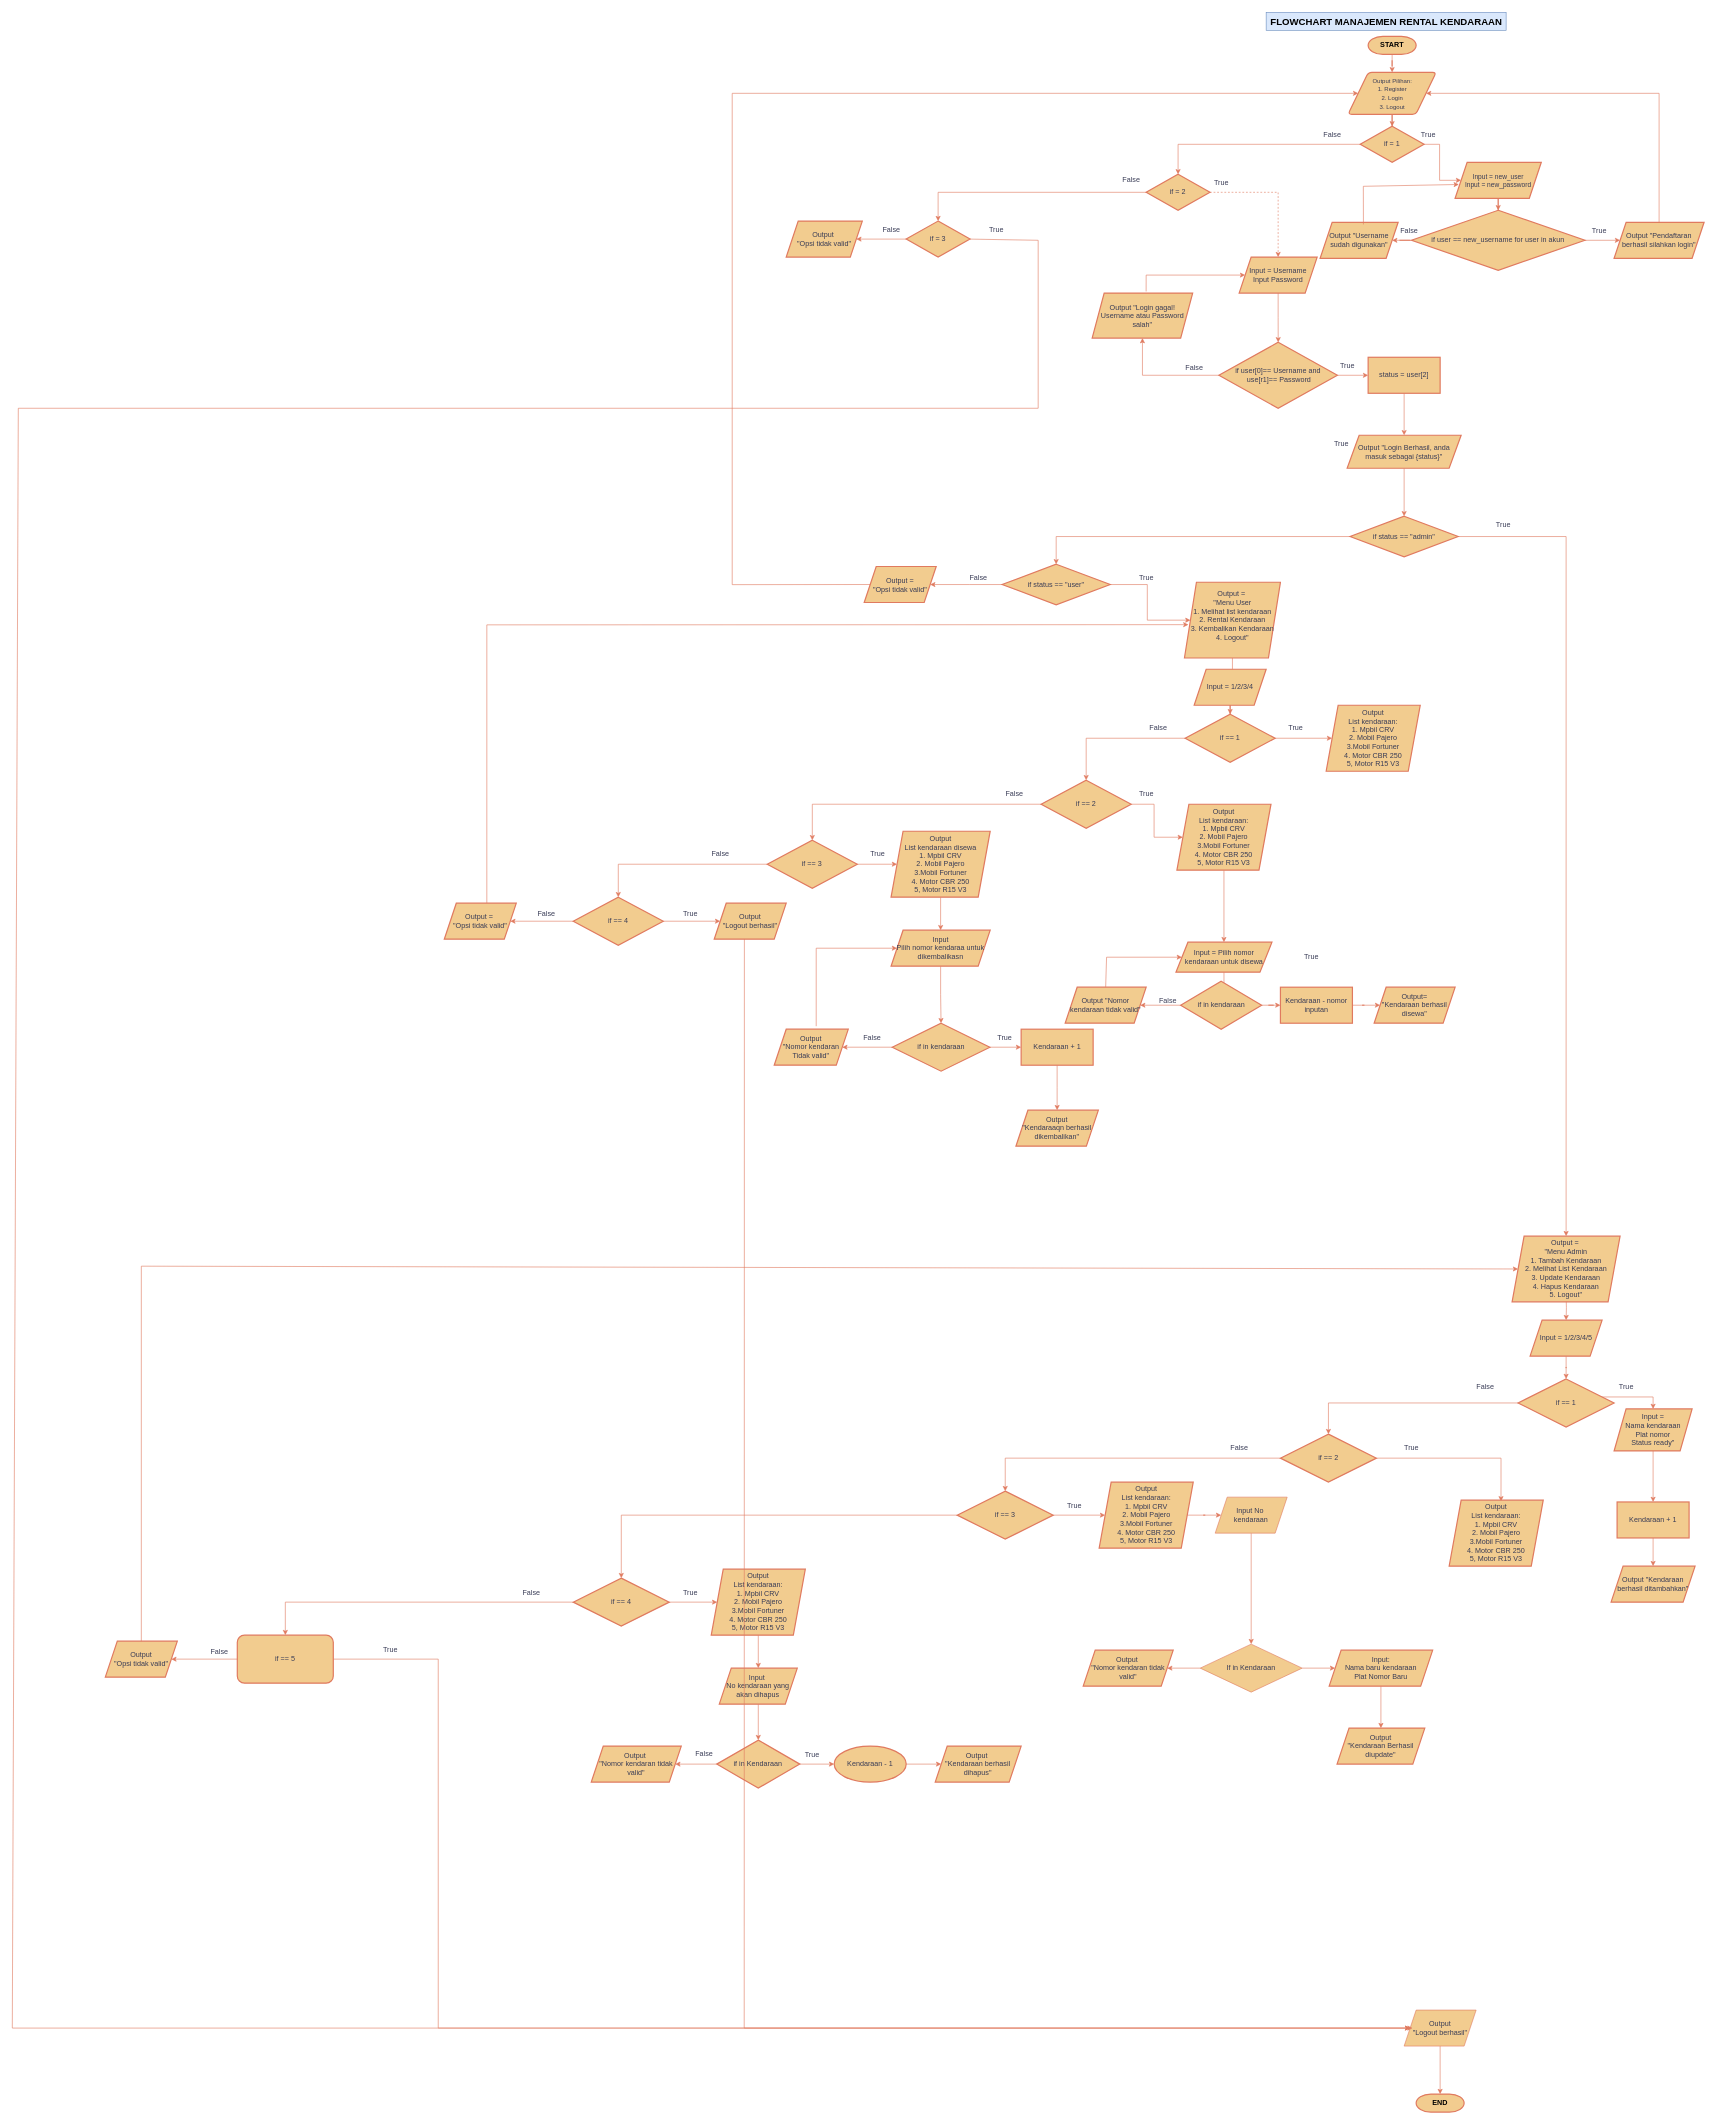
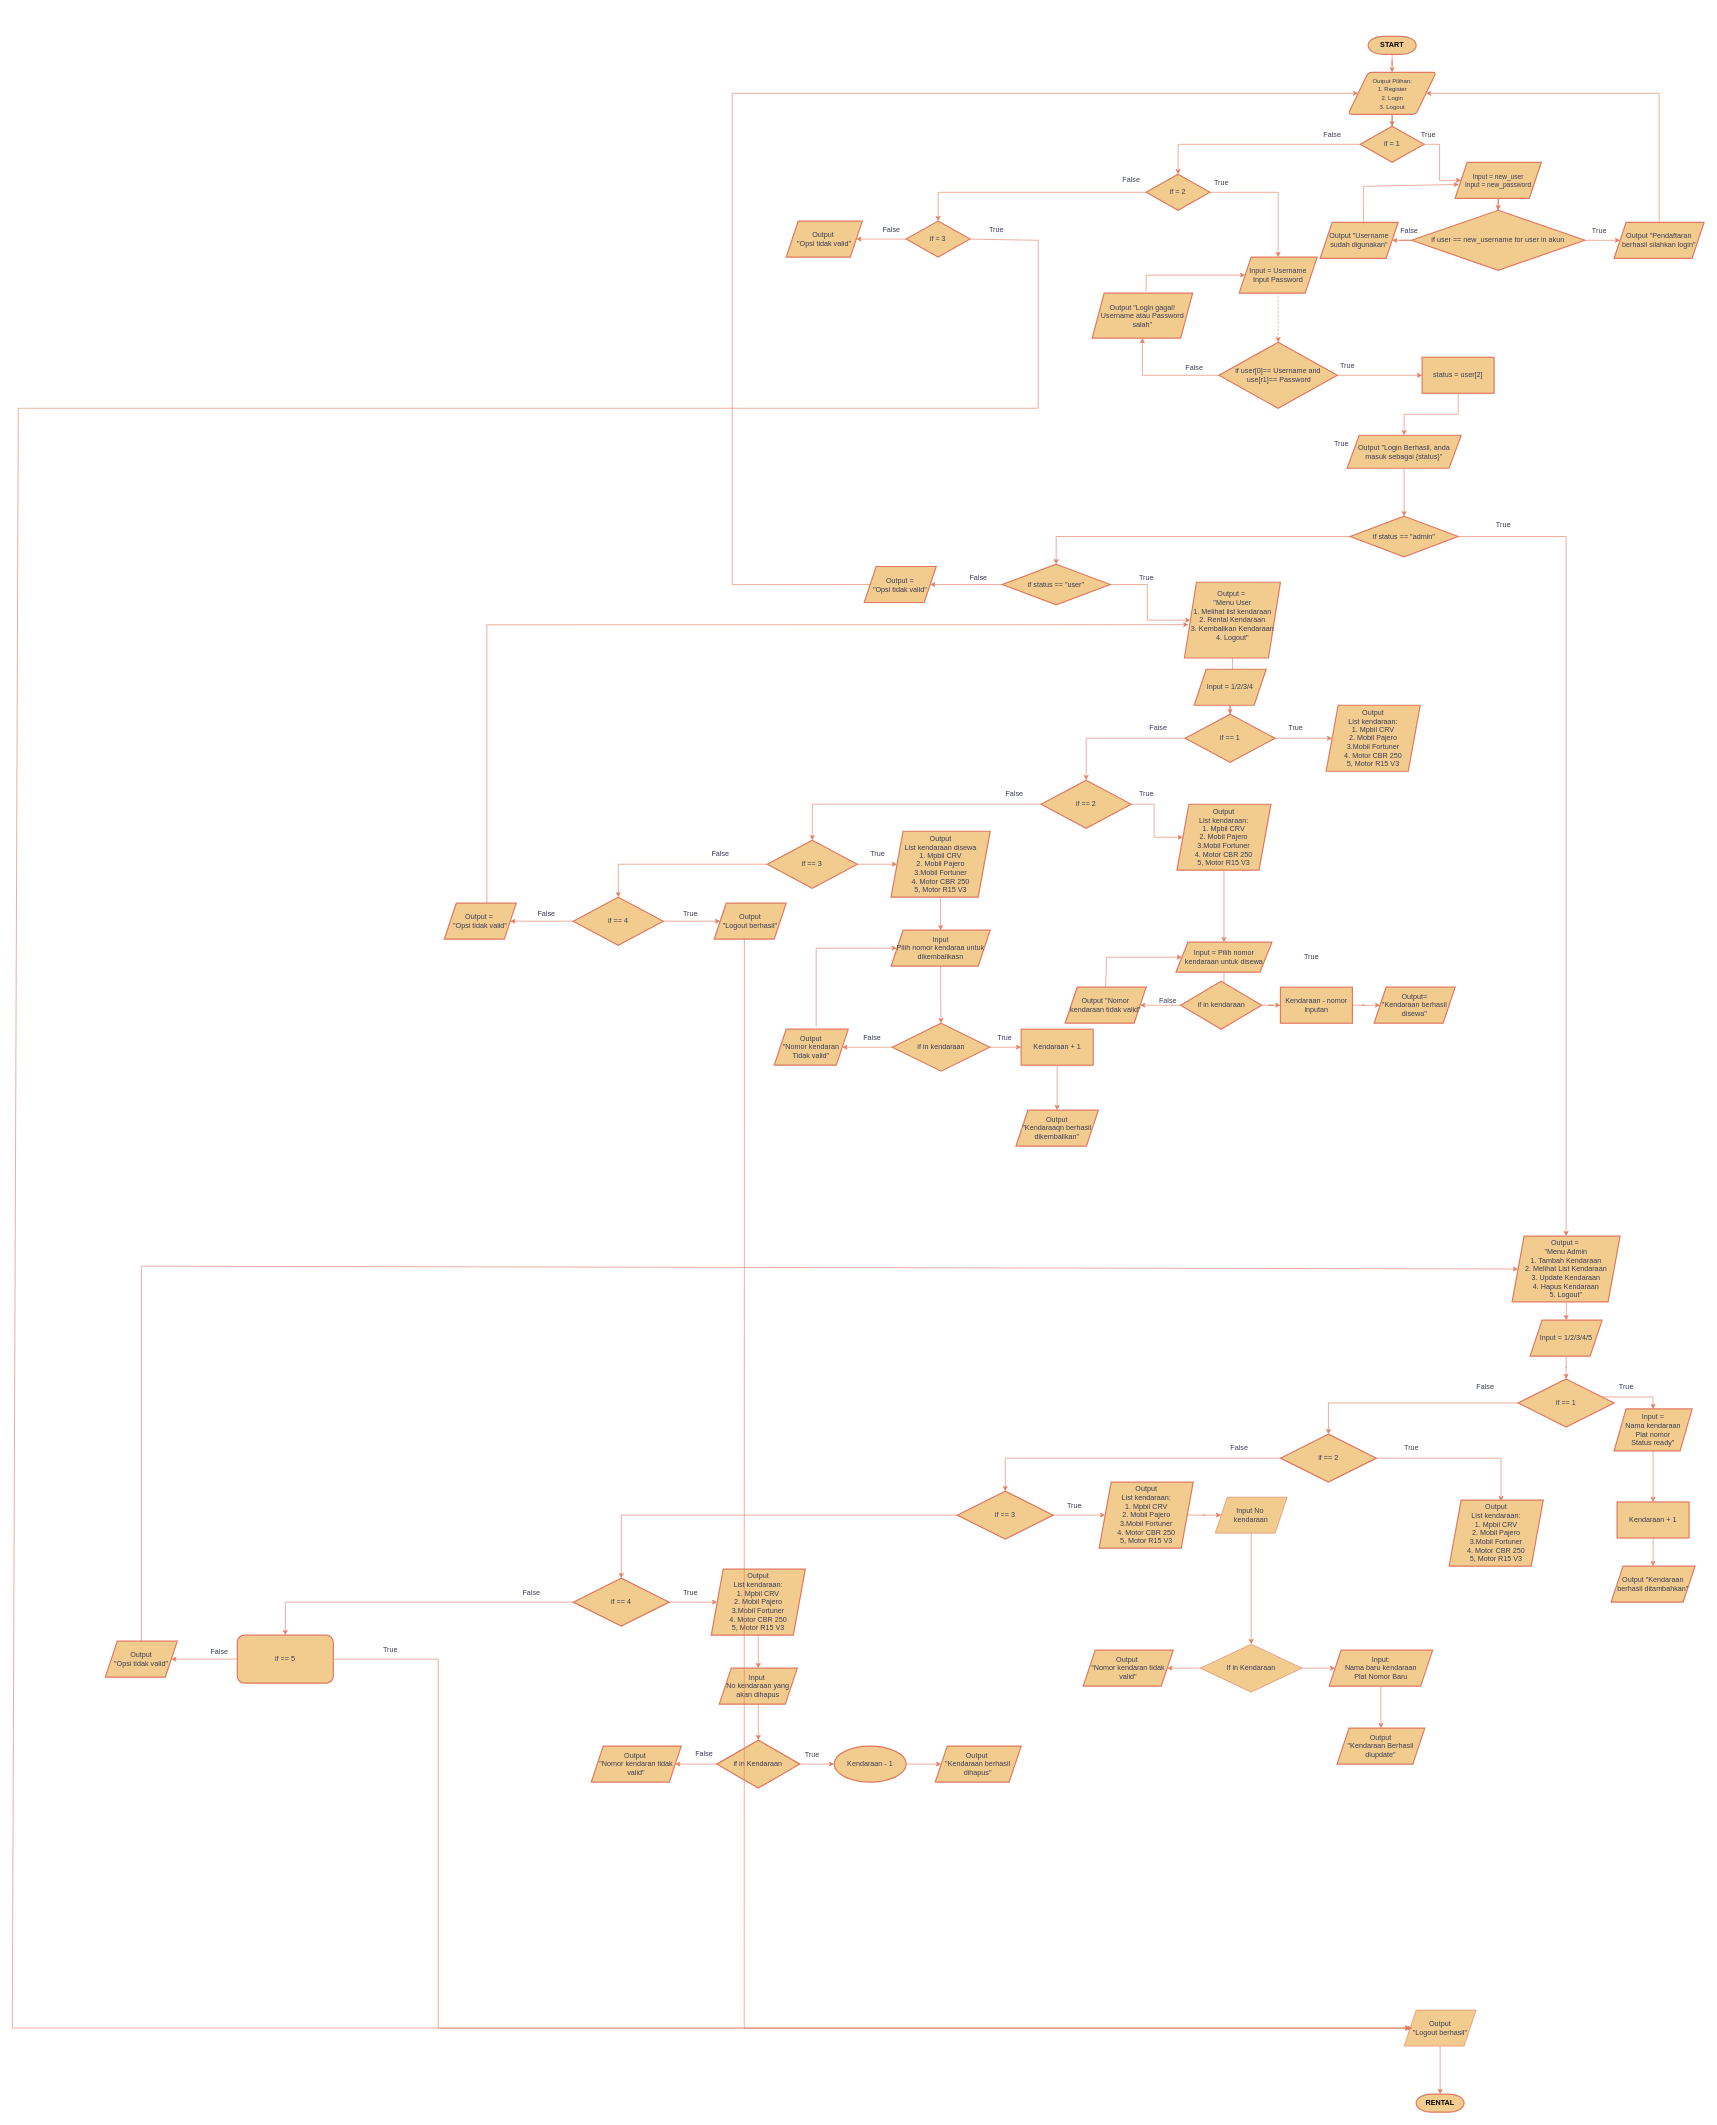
(1386, 21) -> none
(1274, 192) -> (1274, 192)
(1278, 315) -> (1278, 315)
(1404, 375) -> (1458, 375)
(1440, 2103) -> (1440, 2103)
